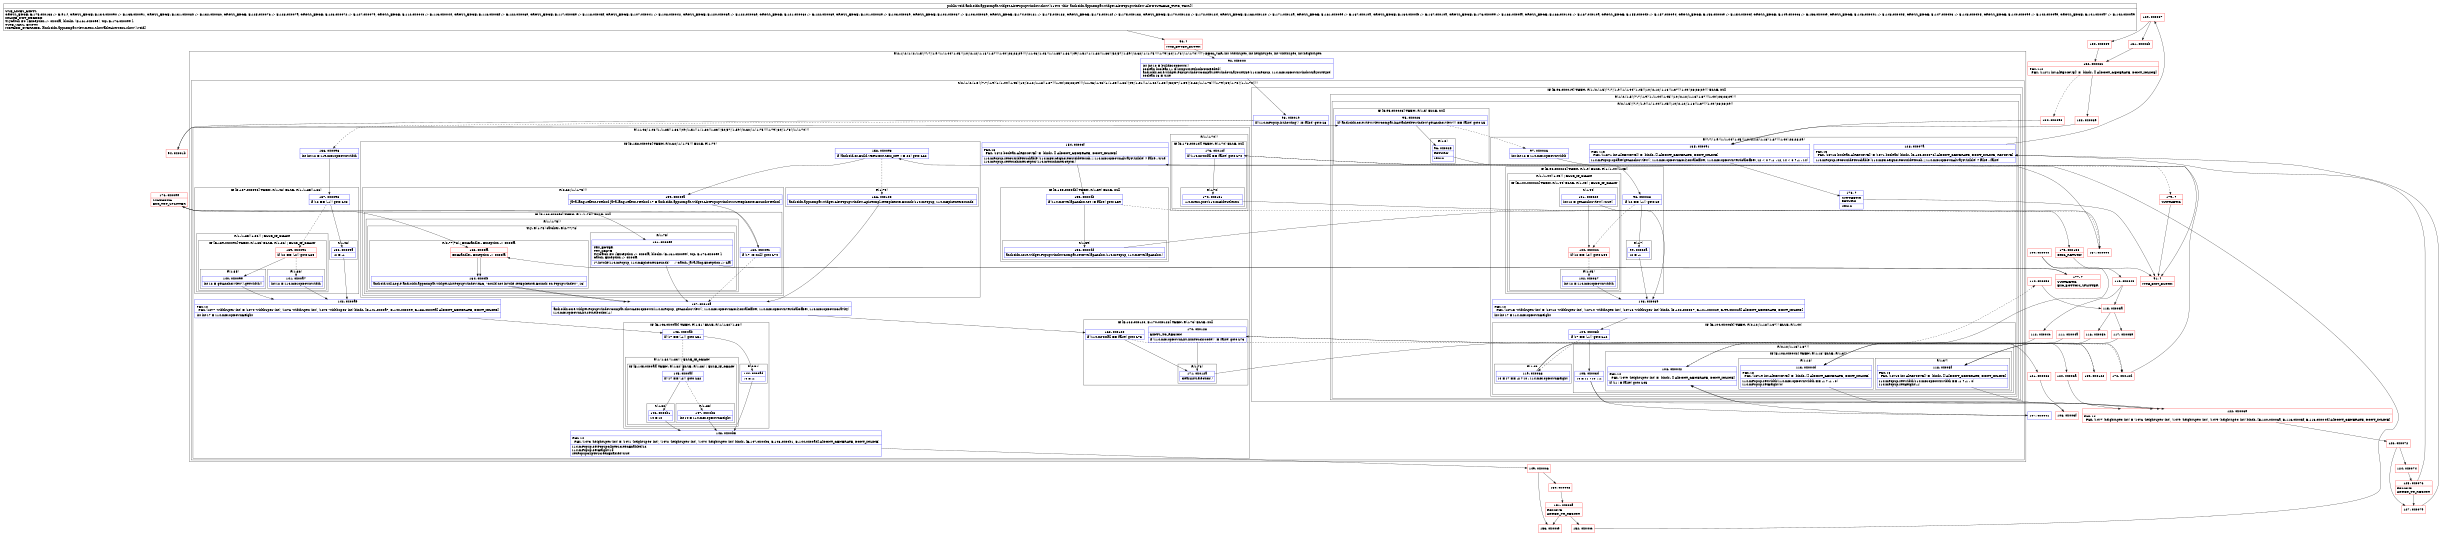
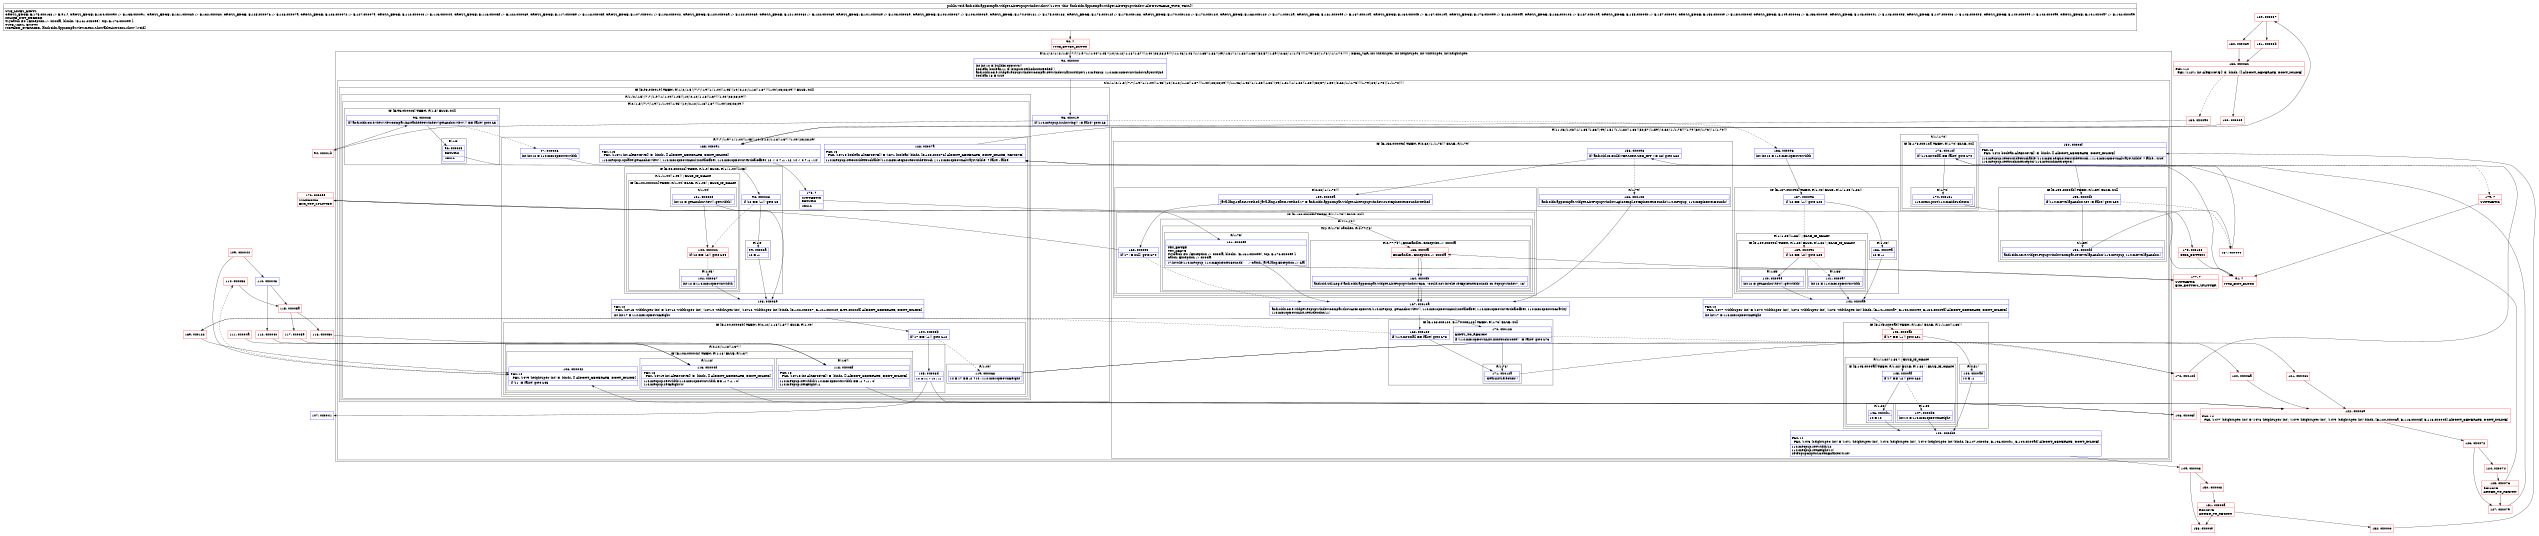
(1589, 202) -> (703, 202)
(1639, 243) -> (758, 243)
(2070, 255) -> (2193, 255)
(2125, 281) -> (267, 281)
(683, 335) -> (1902, 335)
(1859, 412) -> (353, 362)
(610, 447) -> (1812, 447)
